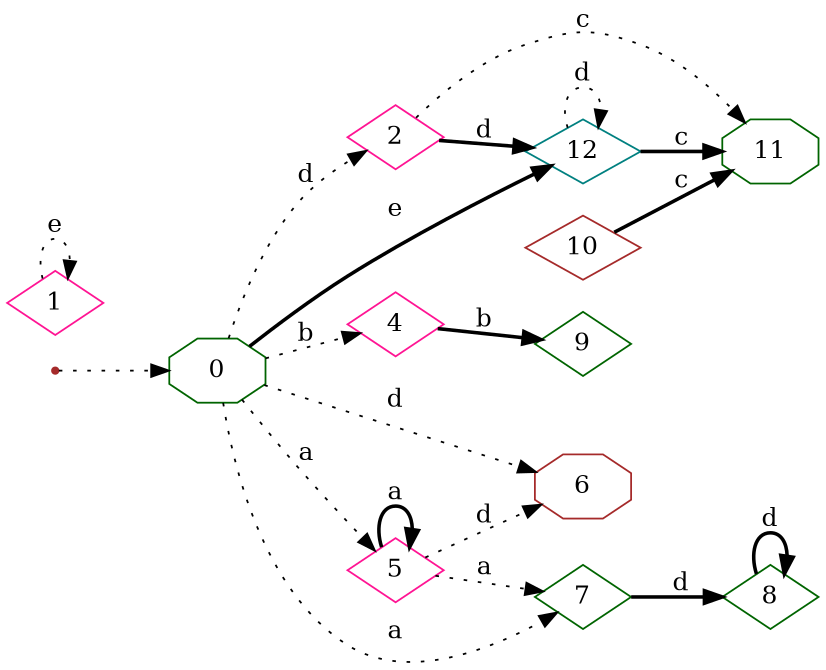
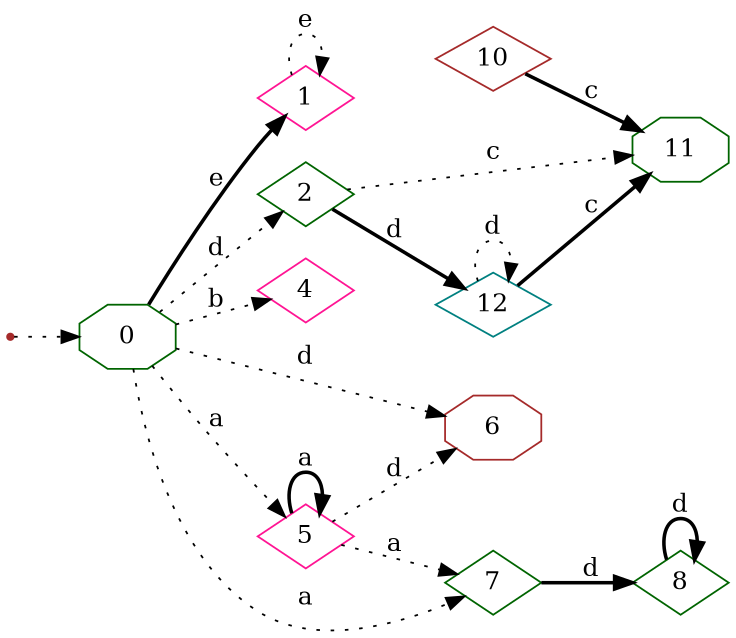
(396, 137) -> (306, 194)
(387, 252) -> (207, 215)
(583, 344) -> none
